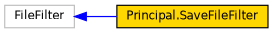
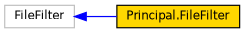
(192, 17) -> (178, 17)
